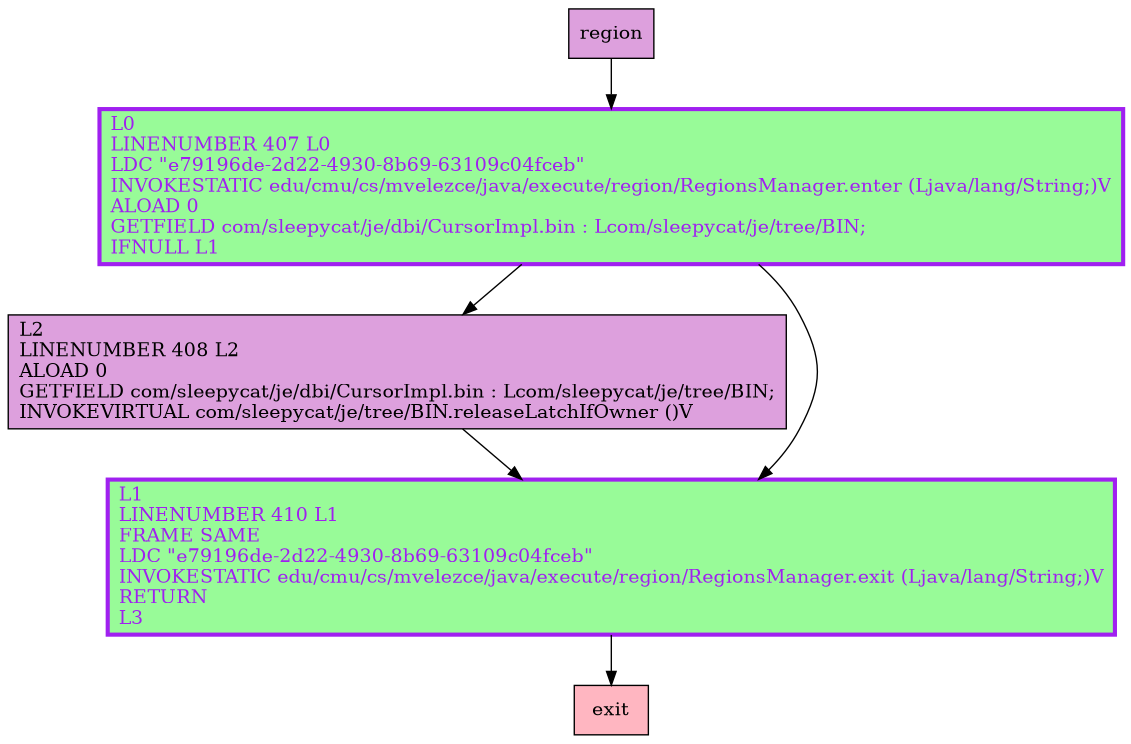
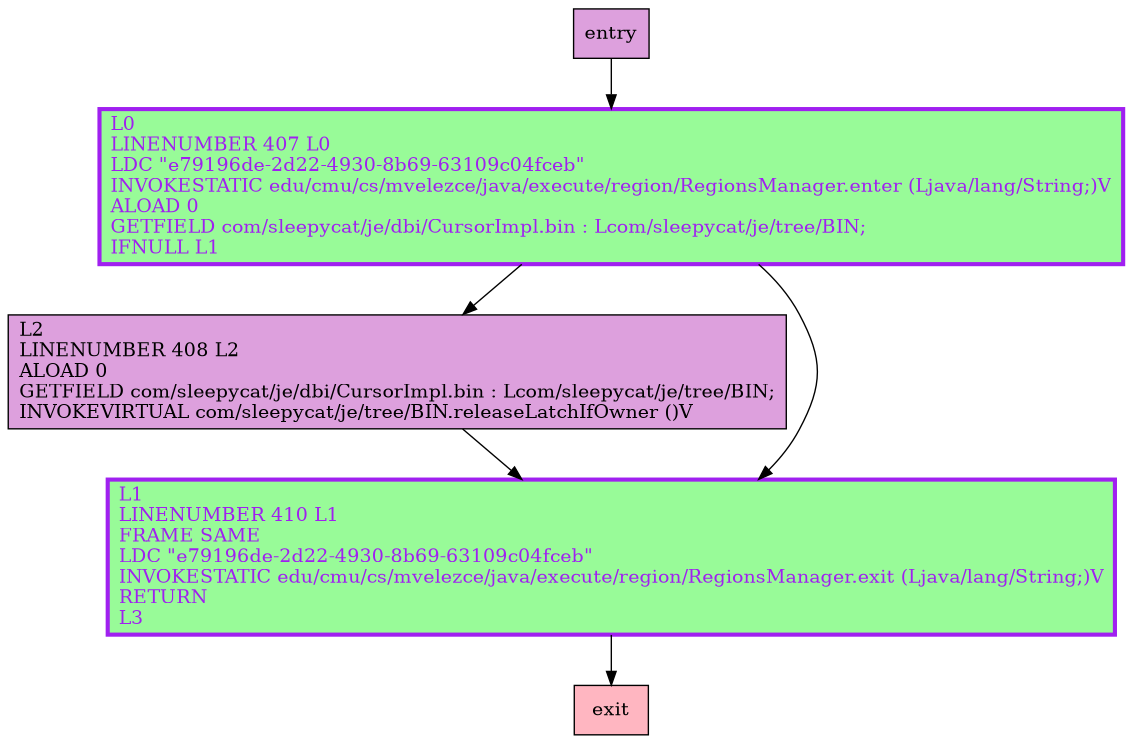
(611, 34) -> (611, 34)
